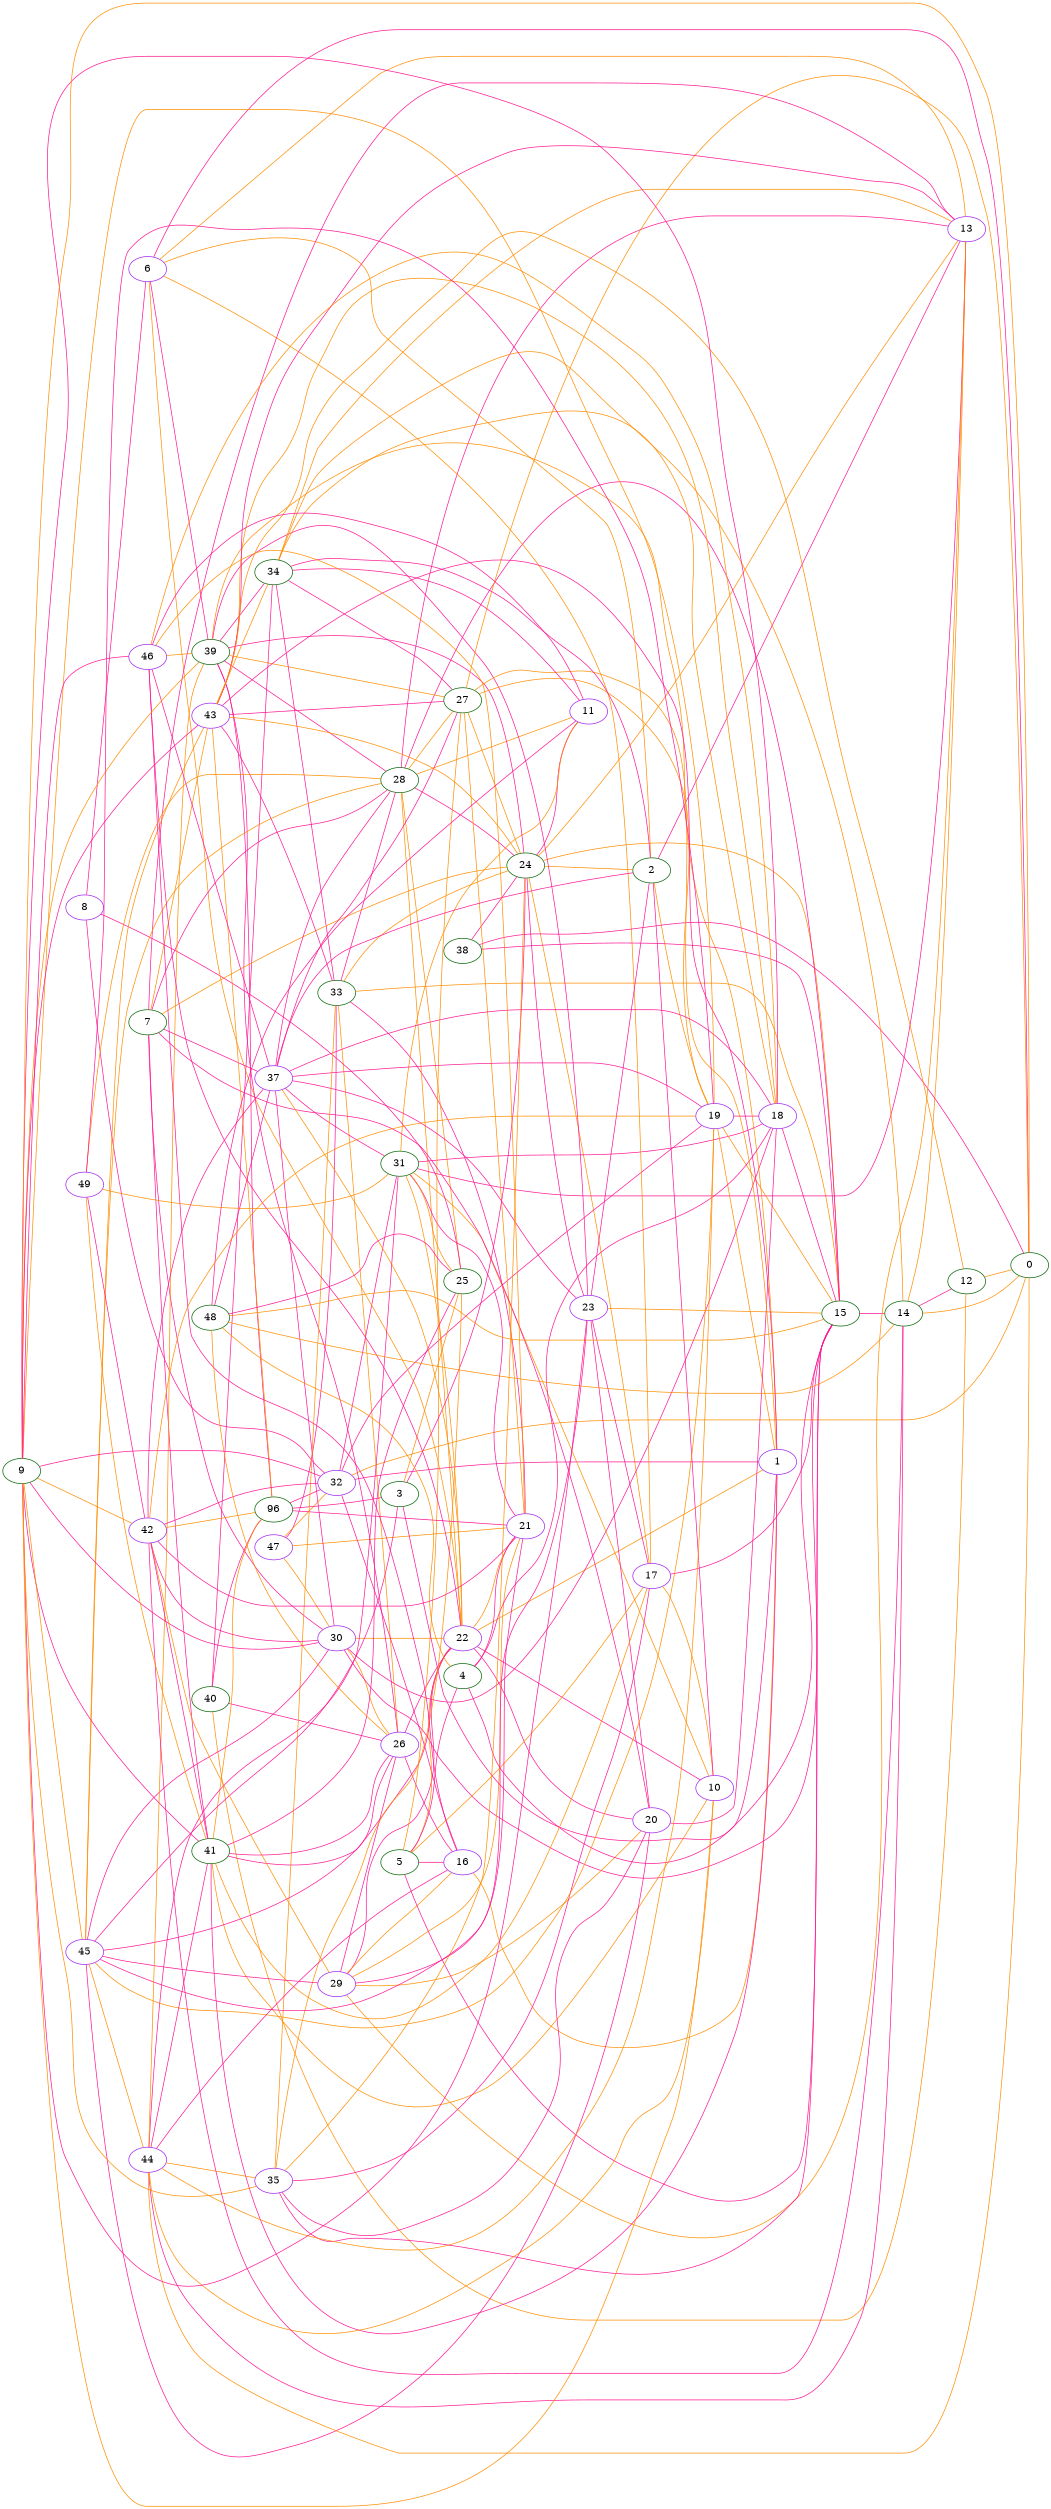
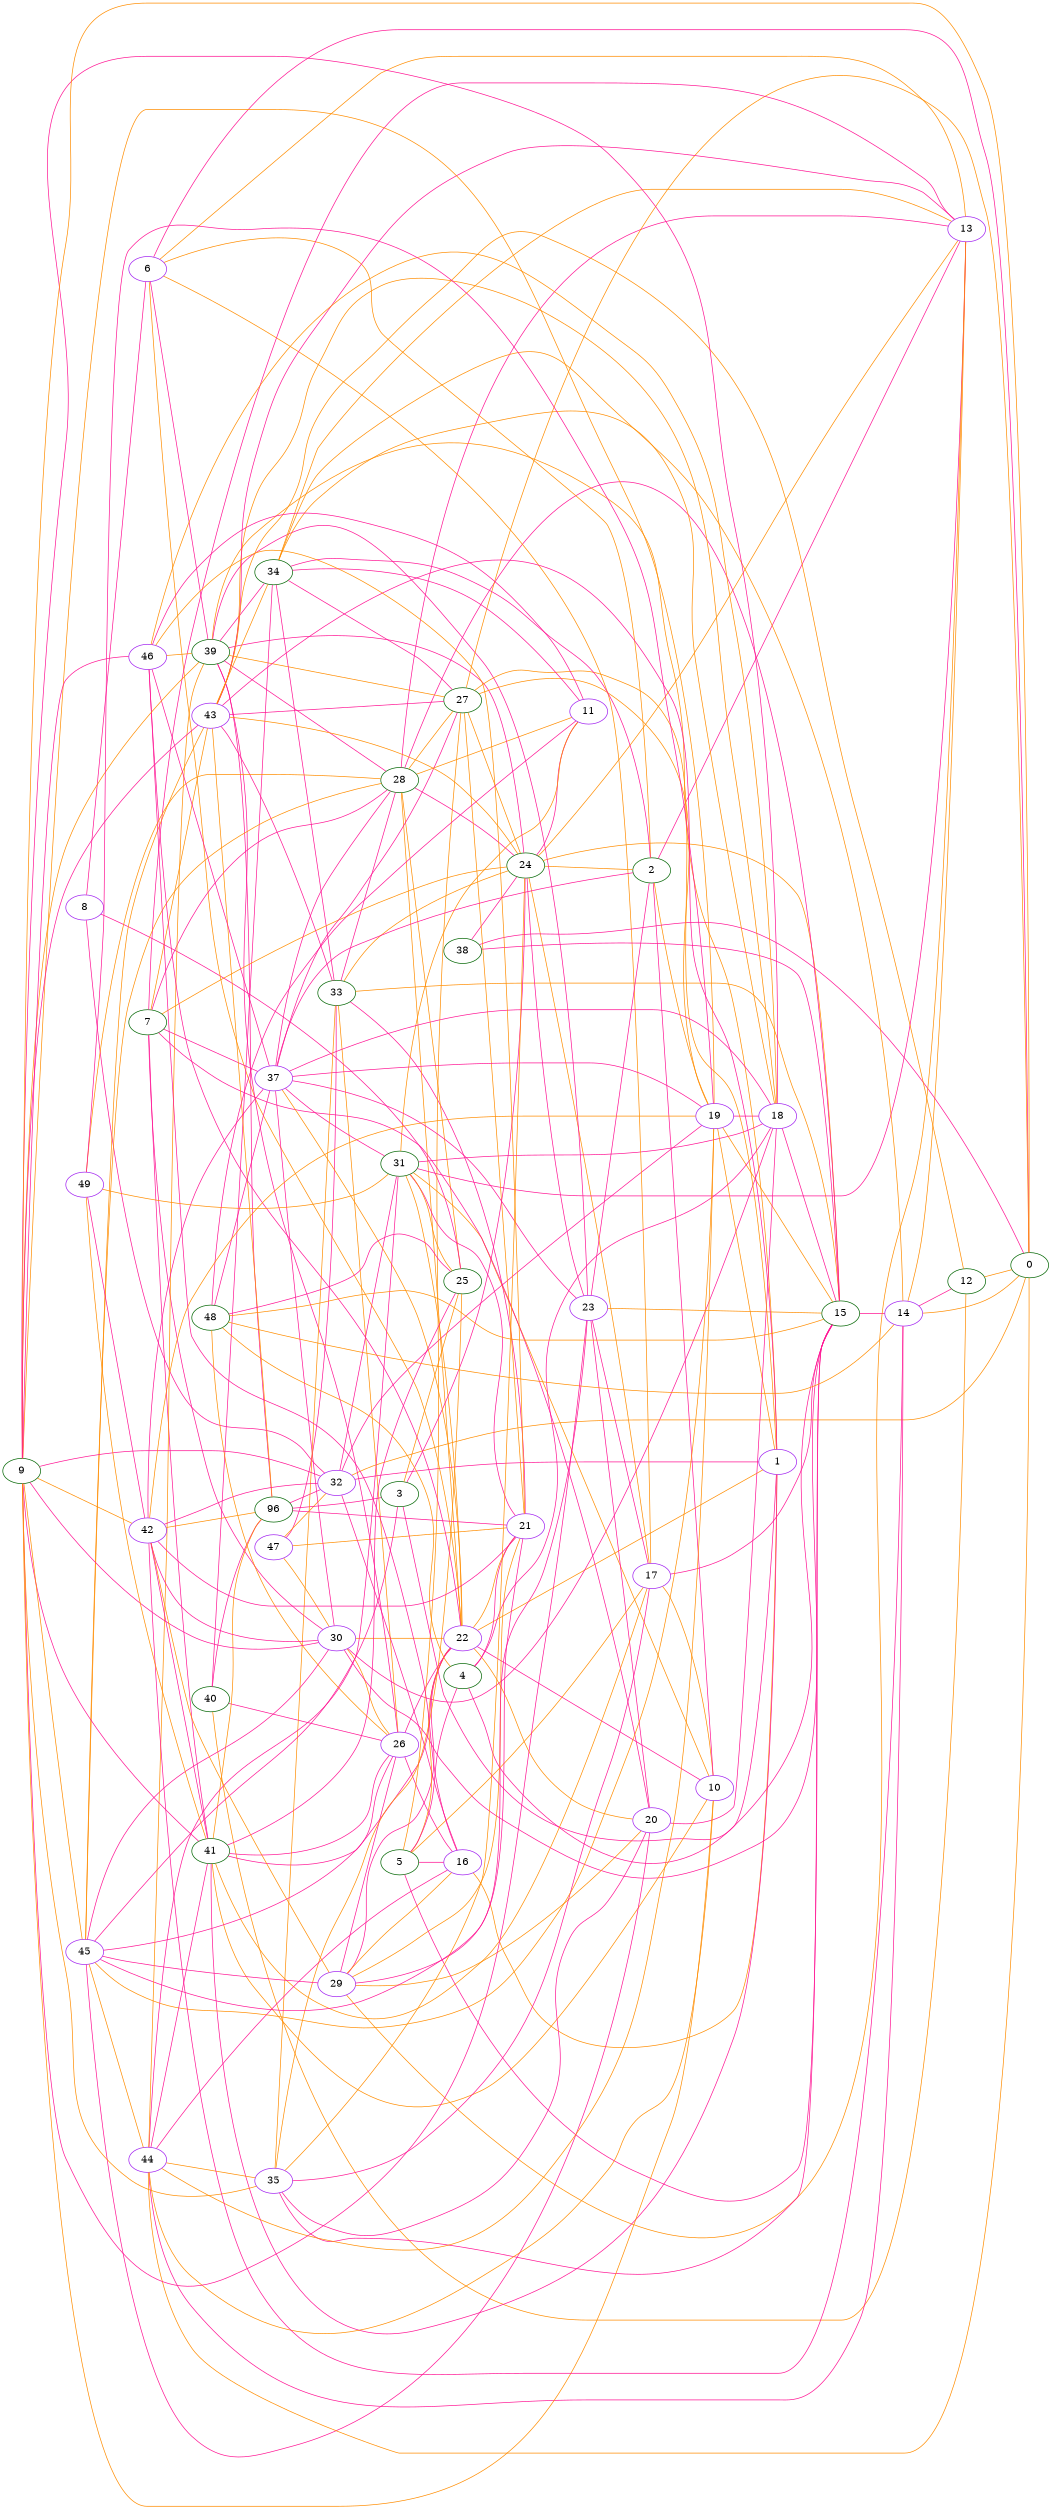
(904, 1313) -> (904, 1313)
(535, 1762) -> (535, 1762)
